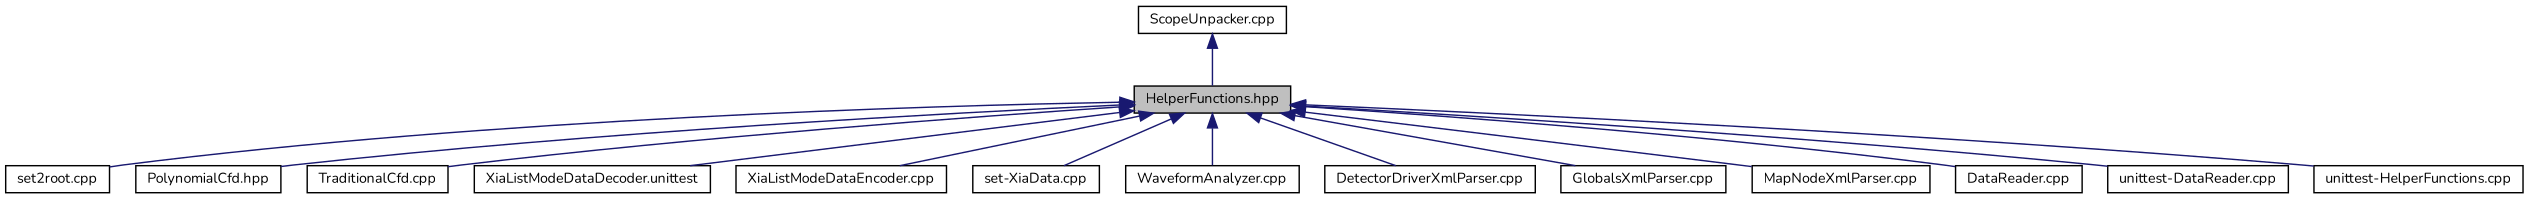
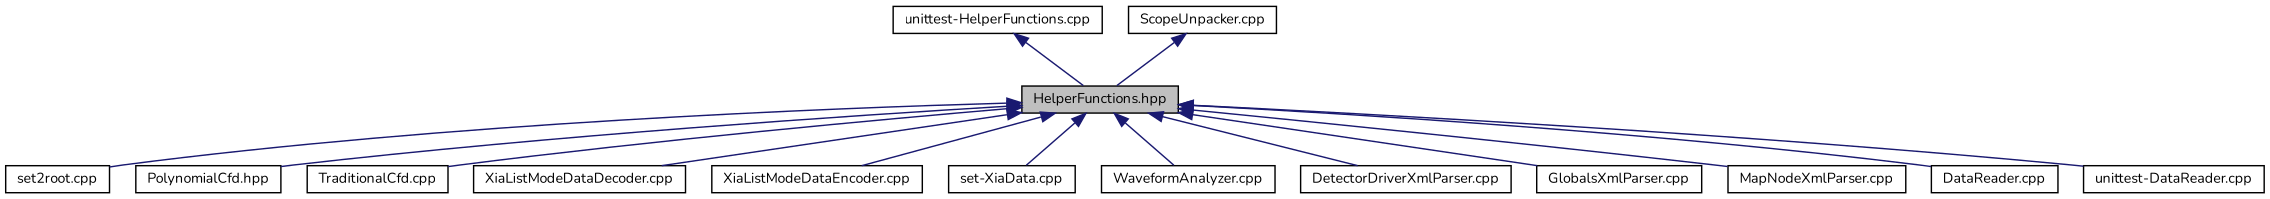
(1810, 131) -> (1055, 64)
(592, 179) -> (580, 179)
